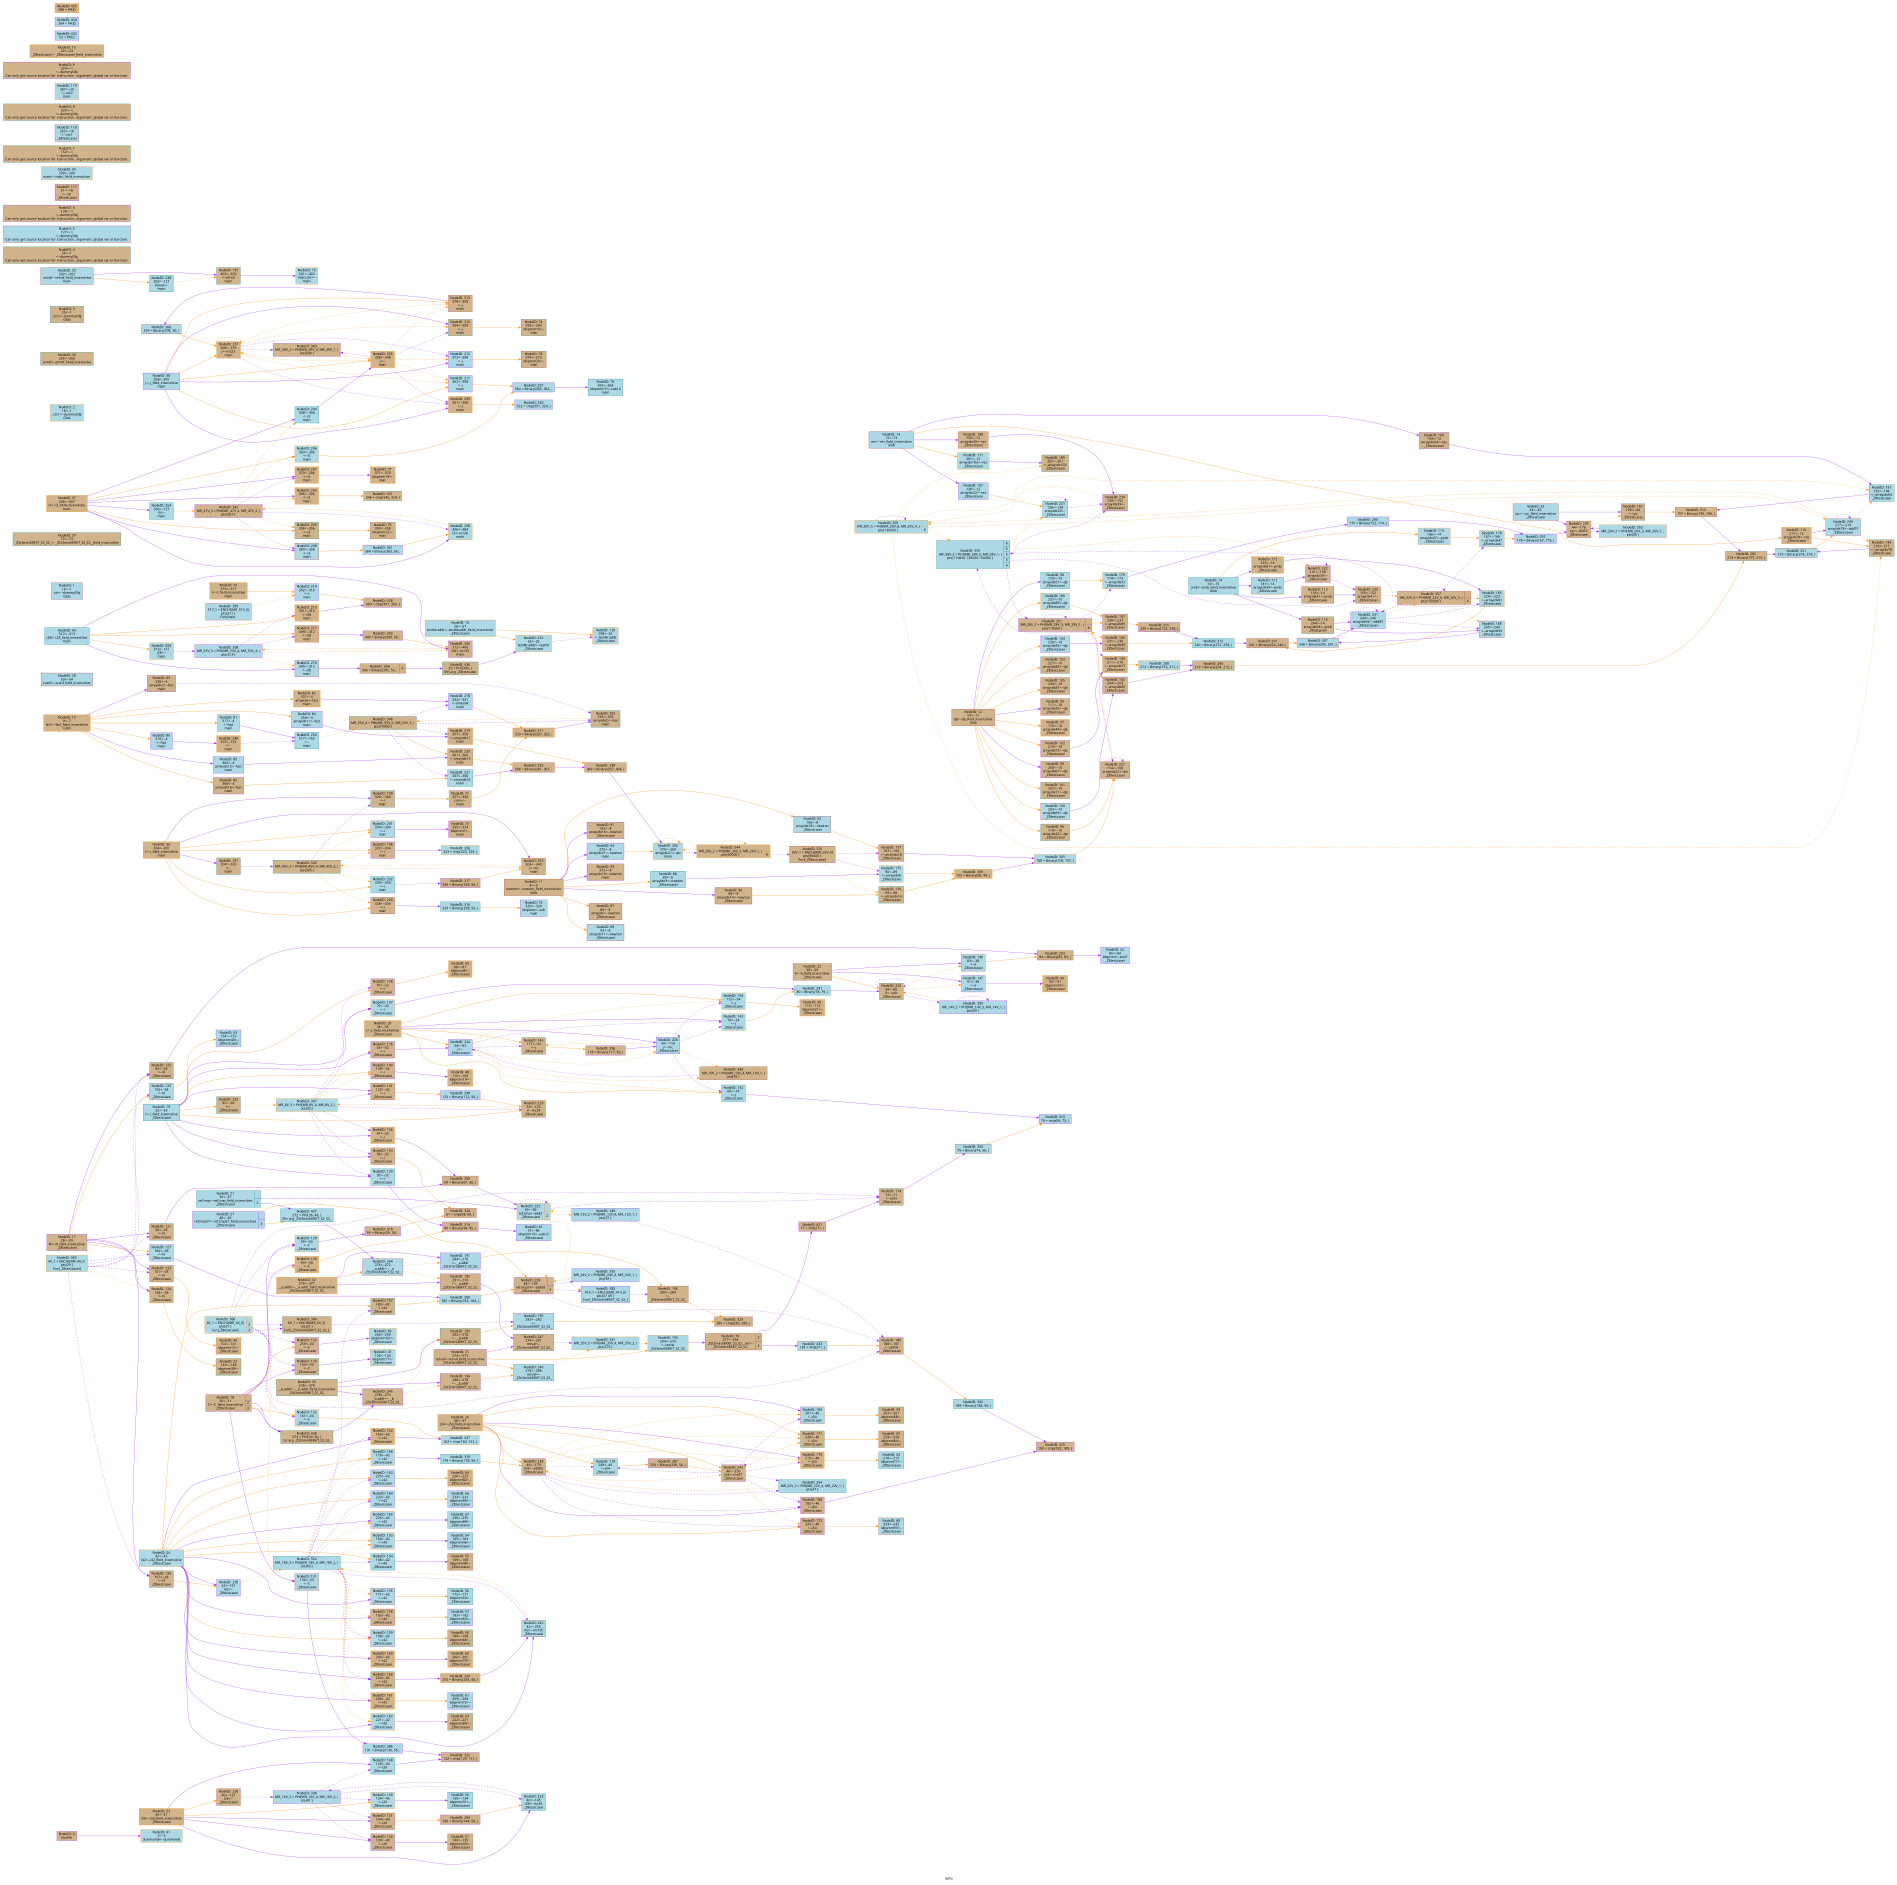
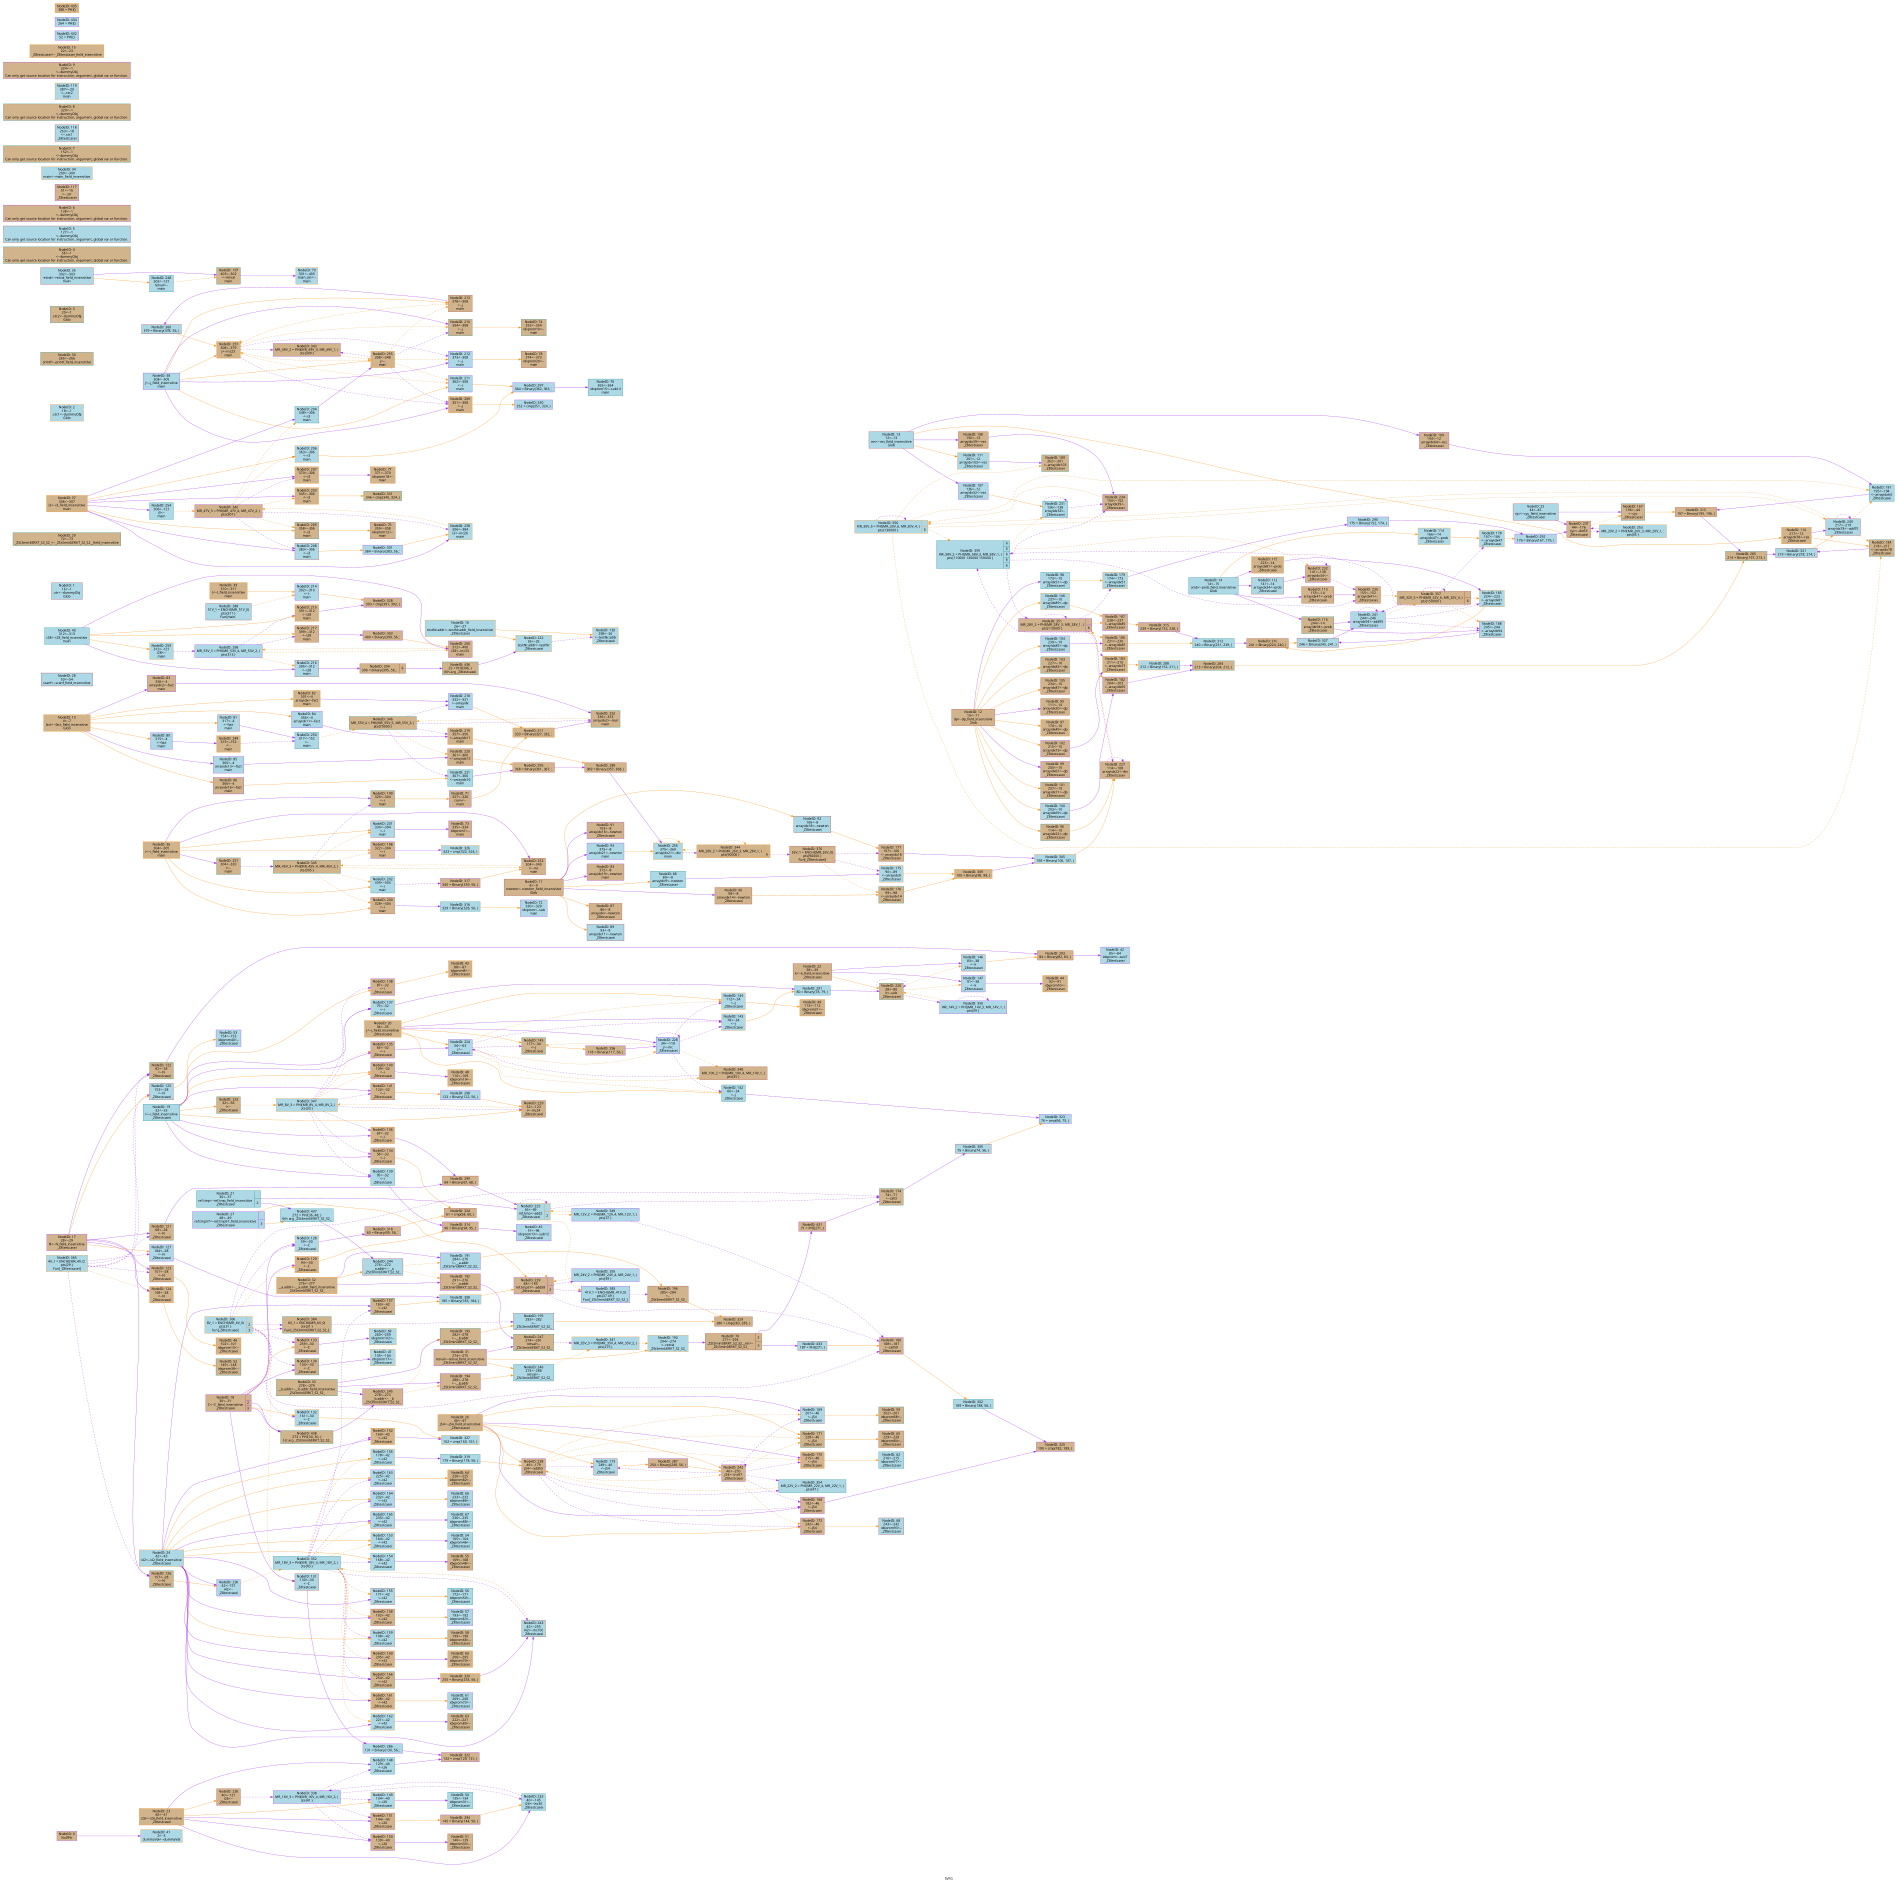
(1318, 631) -> (1318, 631)
(384, 684) -> (384, 684)
(418, 744) -> (418, 744)
(183, 1343) -> (183, 1343)
